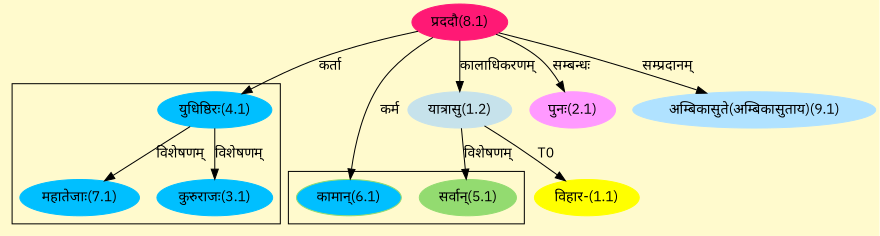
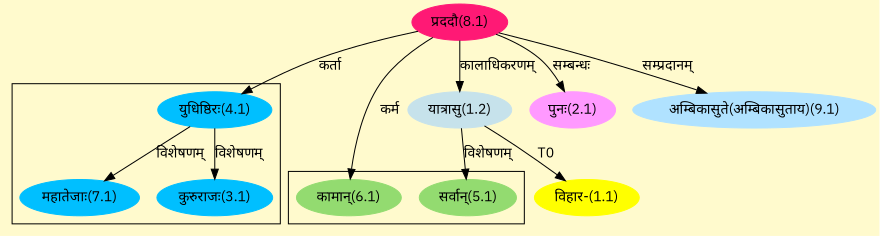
(349, 198) -> (349, 198)
